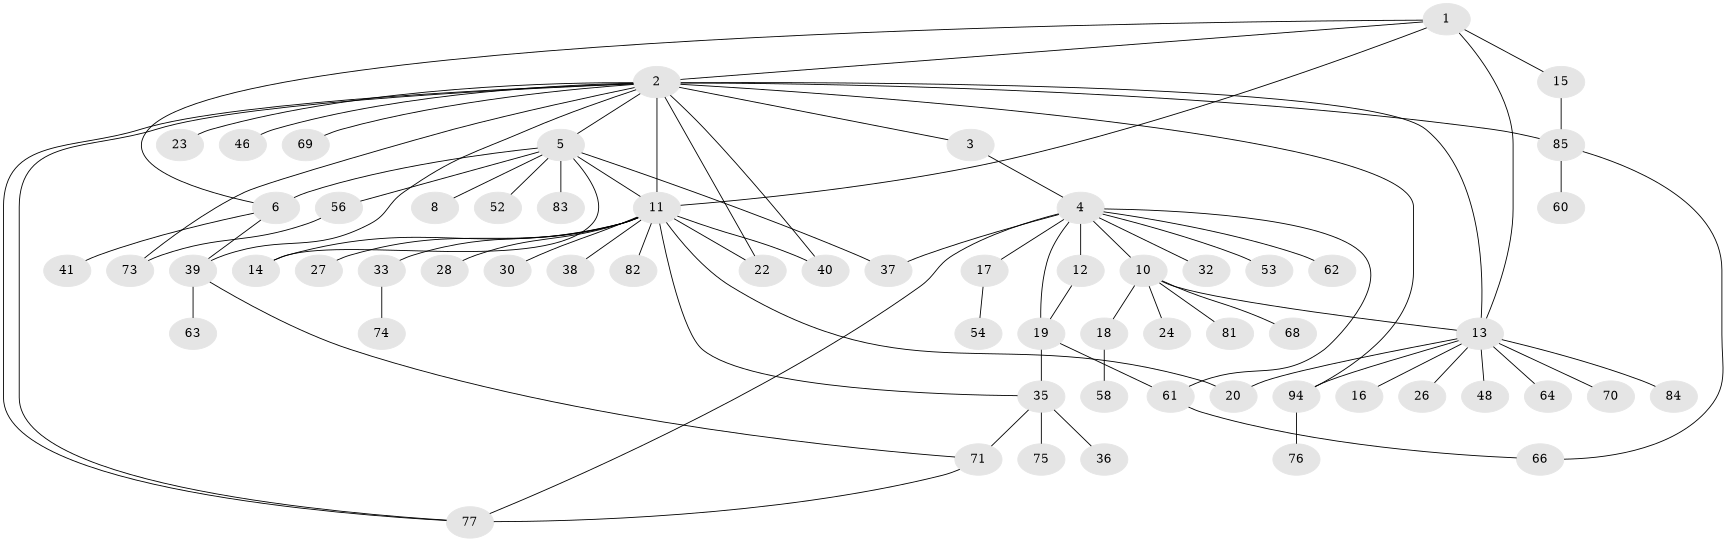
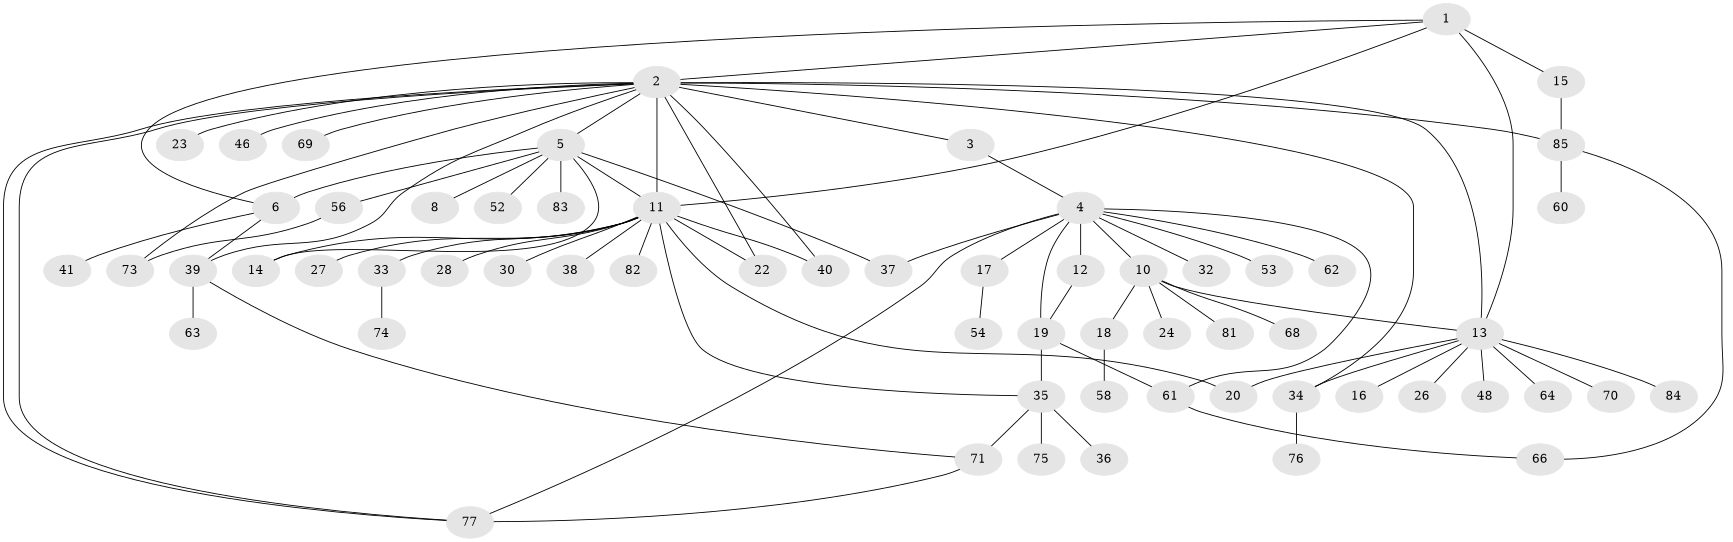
(1296, 397) -> (1296, 397)
